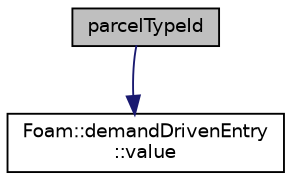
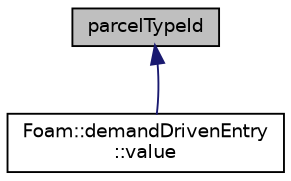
(133, 70) -> (158, 89)
